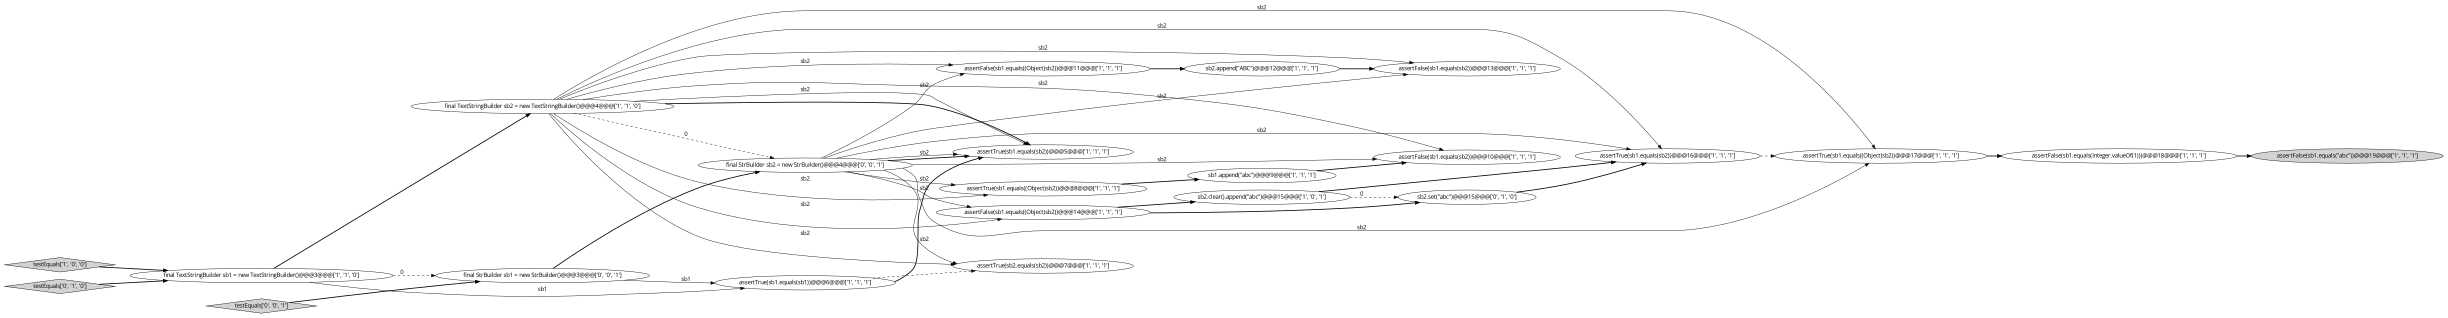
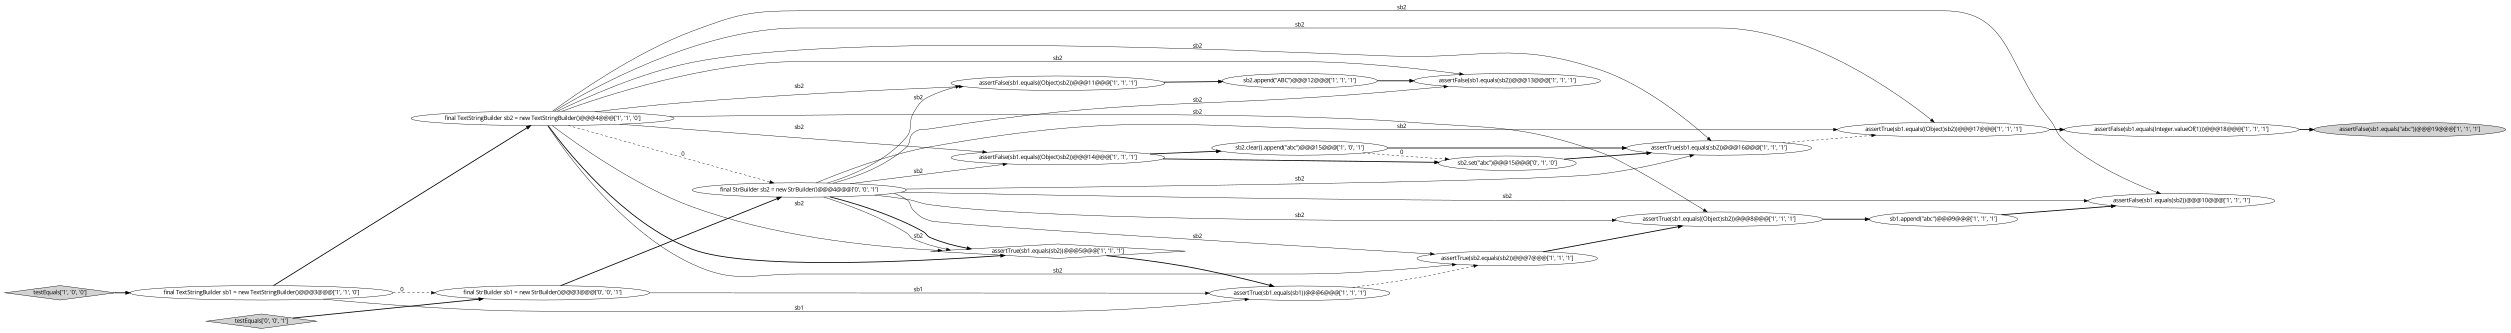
(1043, 152) -> (1058, 251)
(920, 209) -> (1189, 267)
none -> (1611, 239)
(60, 286) -> none
